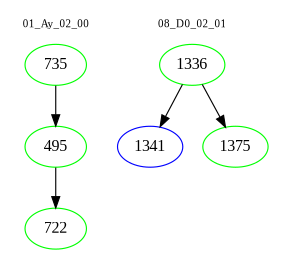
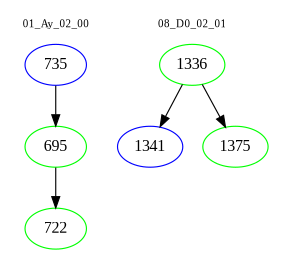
(56, 65) -> (56, 65)
(56, 147) -> (56, 147)
